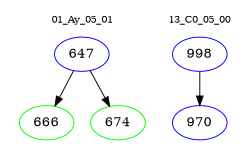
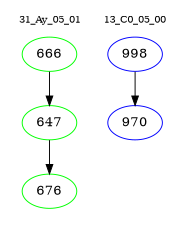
(82, 20) -> (50, 20)
(82, 54) -> (49, 123)
(67, 84) -> (49, 84)
(118, 123) -> (49, 191)
